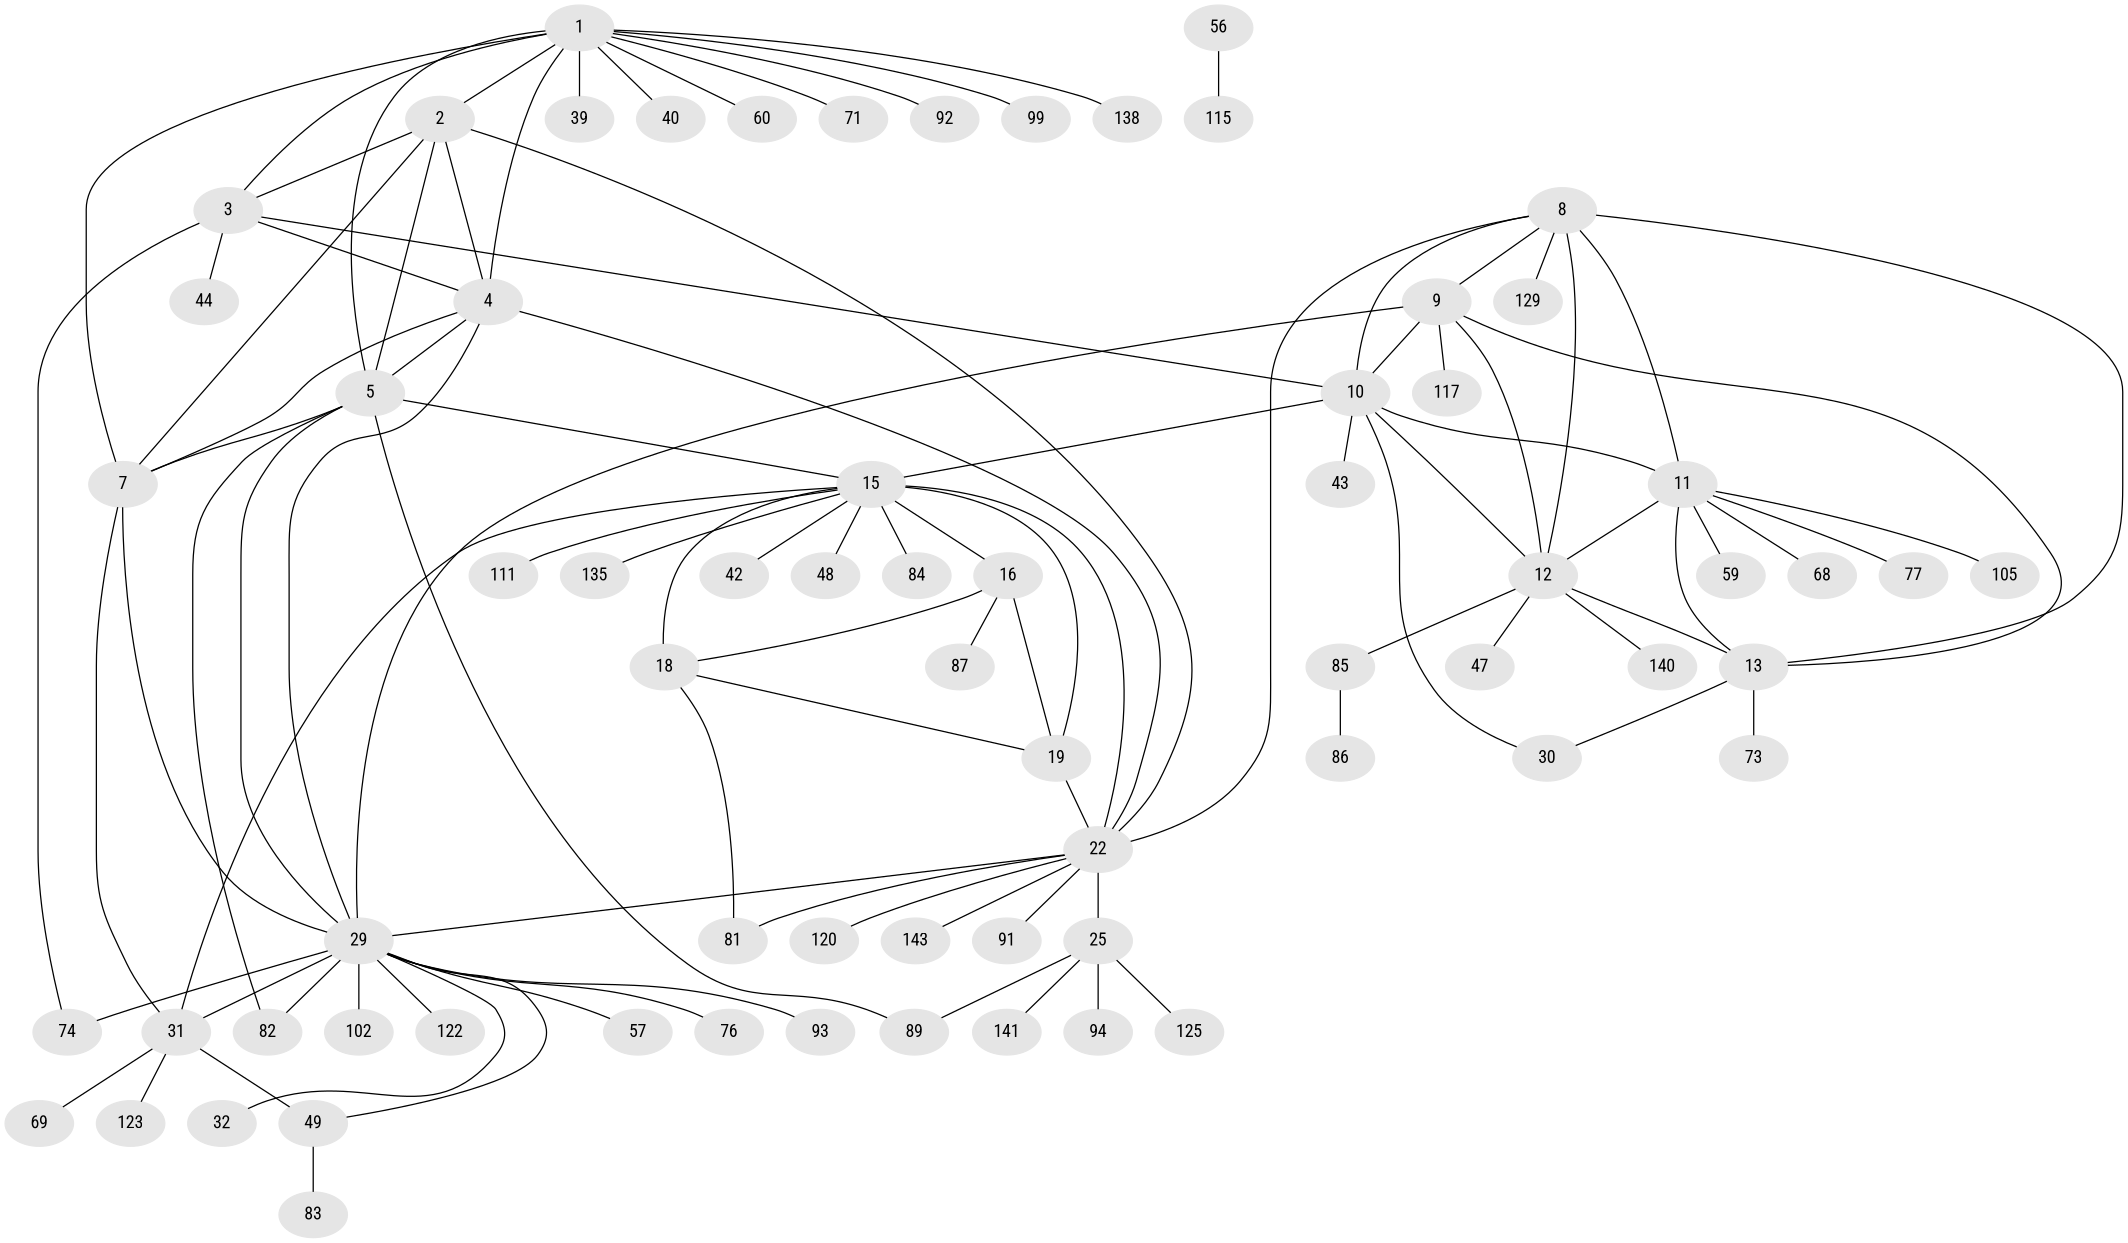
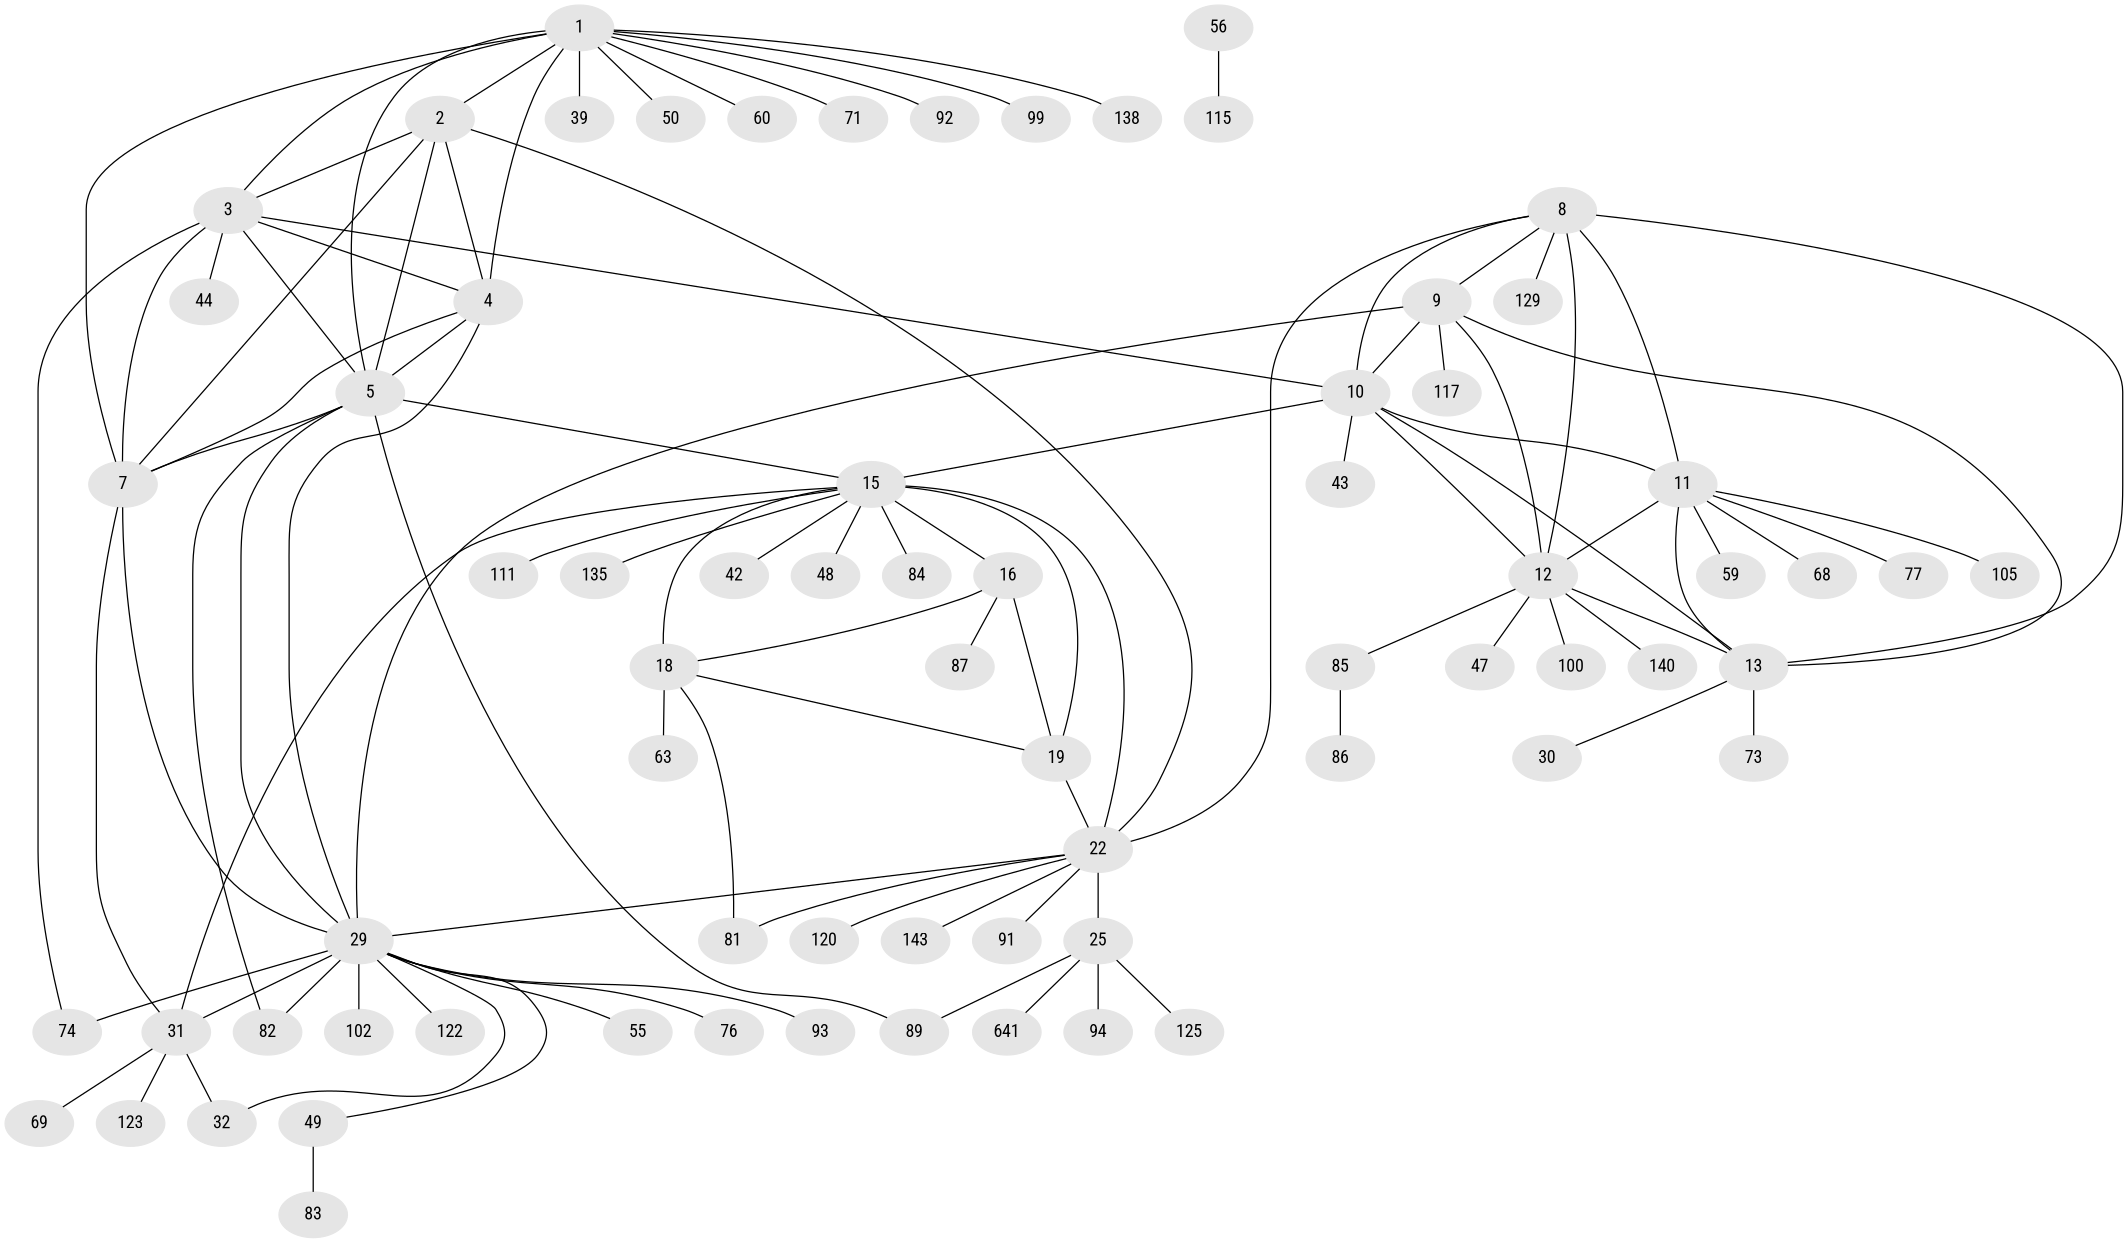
(671, 119) -> (671, 119)
none -> (299, 302)
none -> (138, 334)
(944, 453) -> none
(1401, 604) -> (1568, 530)
none -> (1571, 667)
none -> (663, 758)
(638, 1032) -> (638, 1032)
(1007, 1032) -> (1007, 1032)
(245, 1078) -> (199, 1078)
